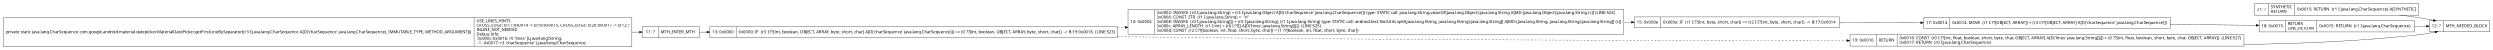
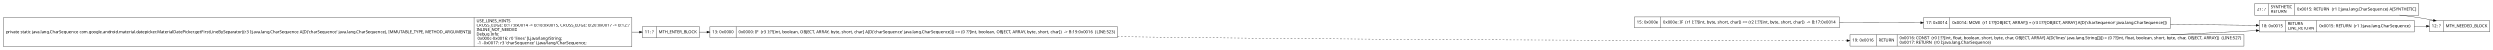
(1376, 22) -> none
(678, 32) -> (678, 32)
(2340, 41) -> (2214, 33)
